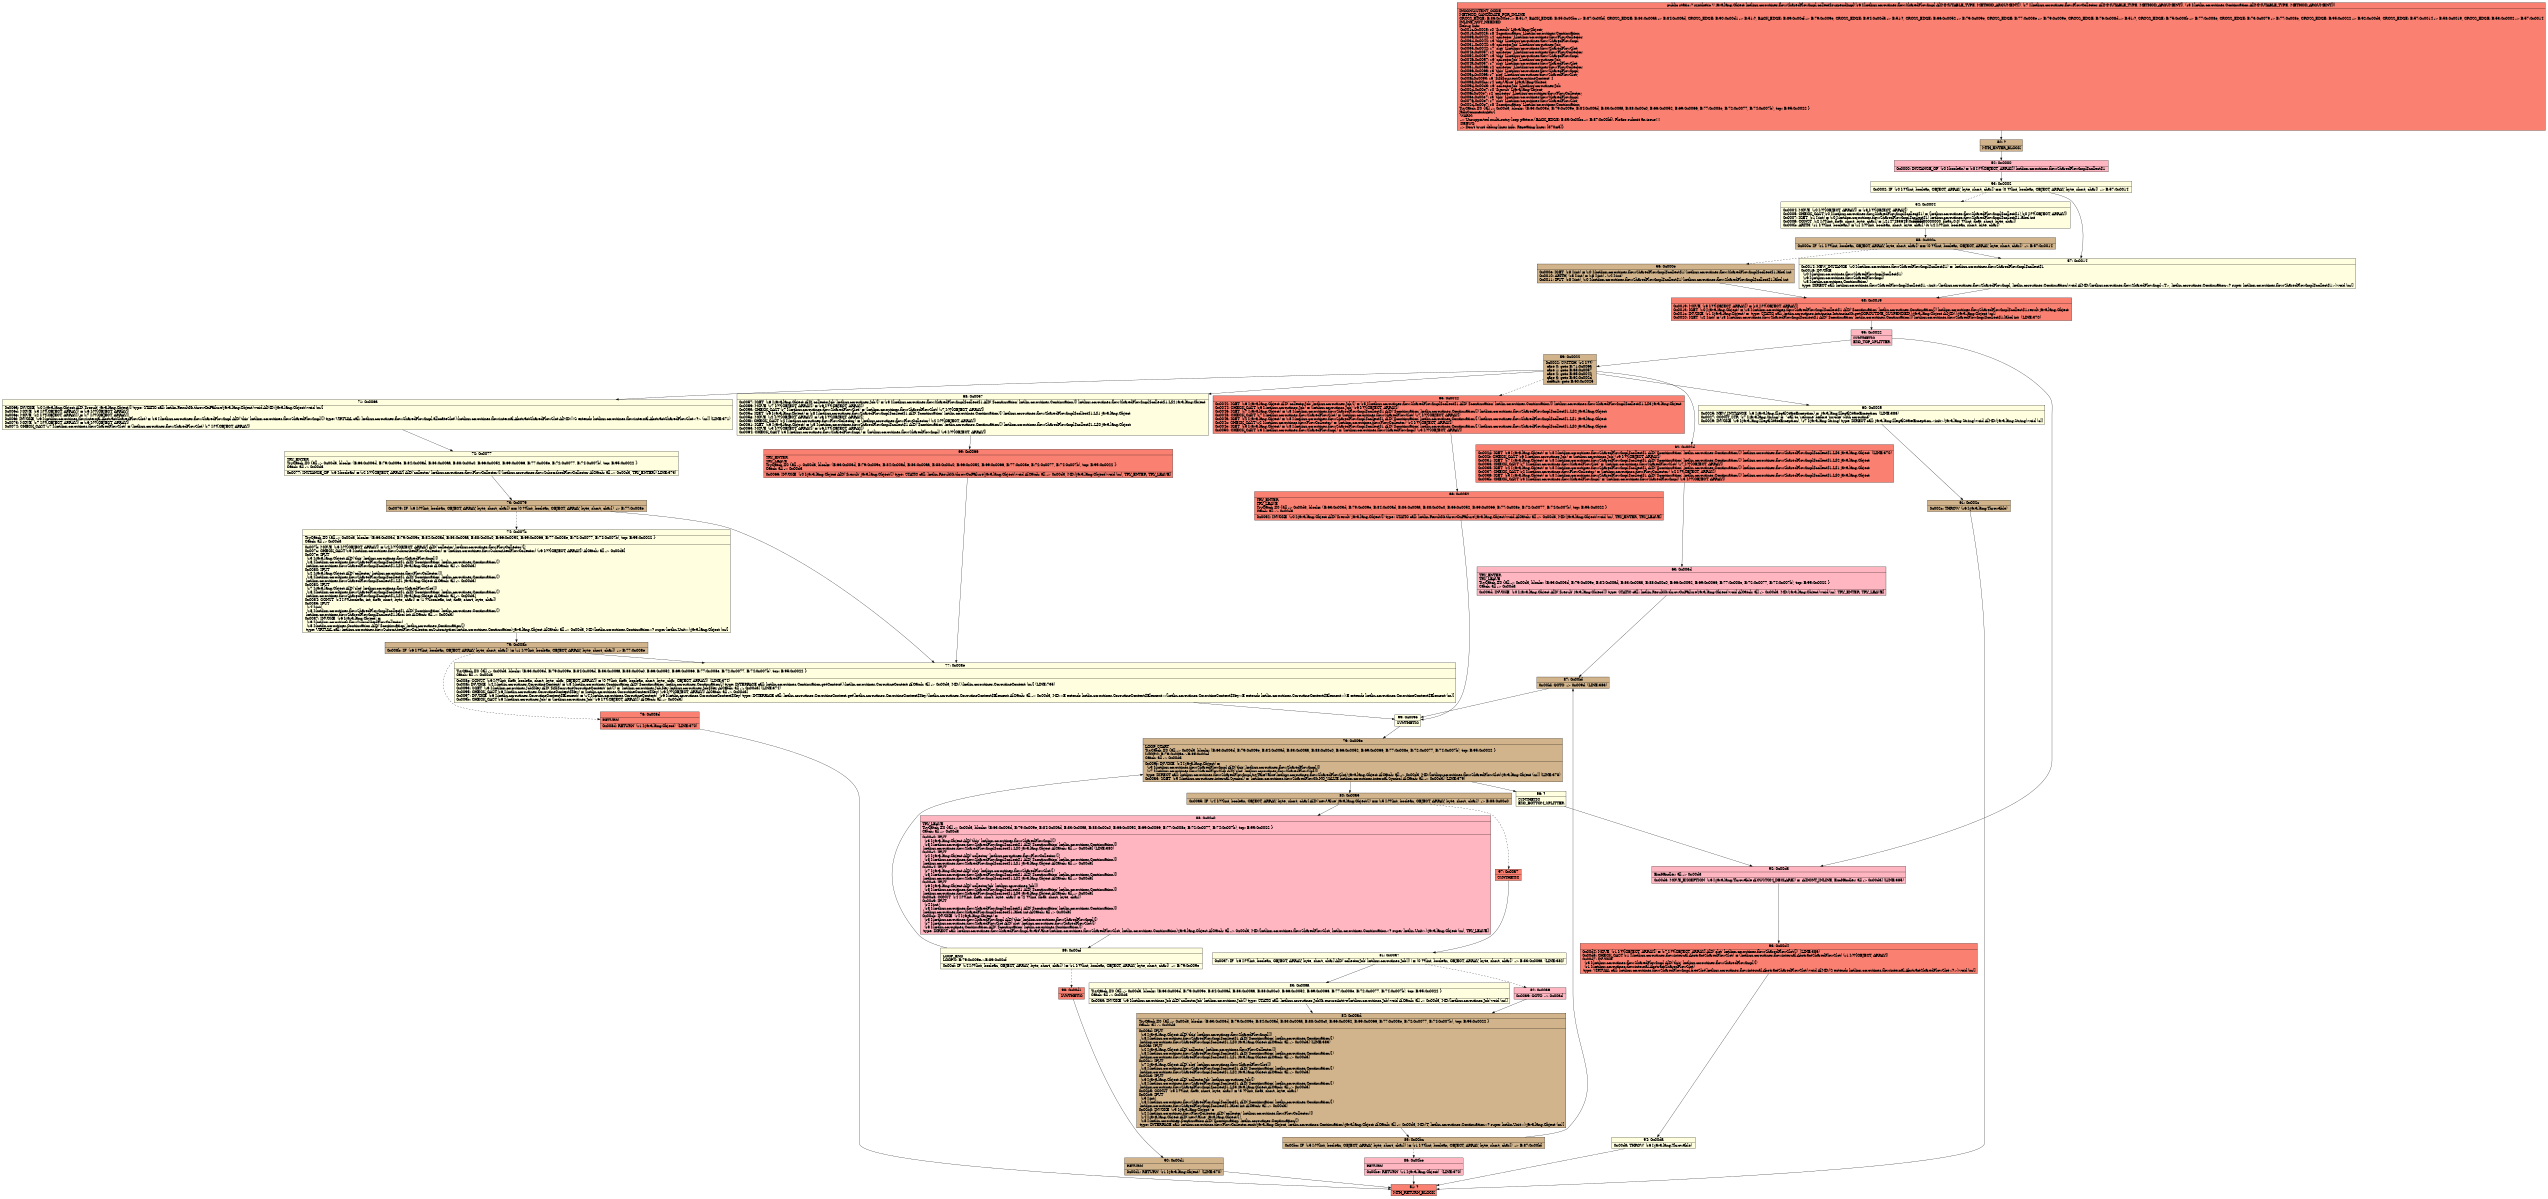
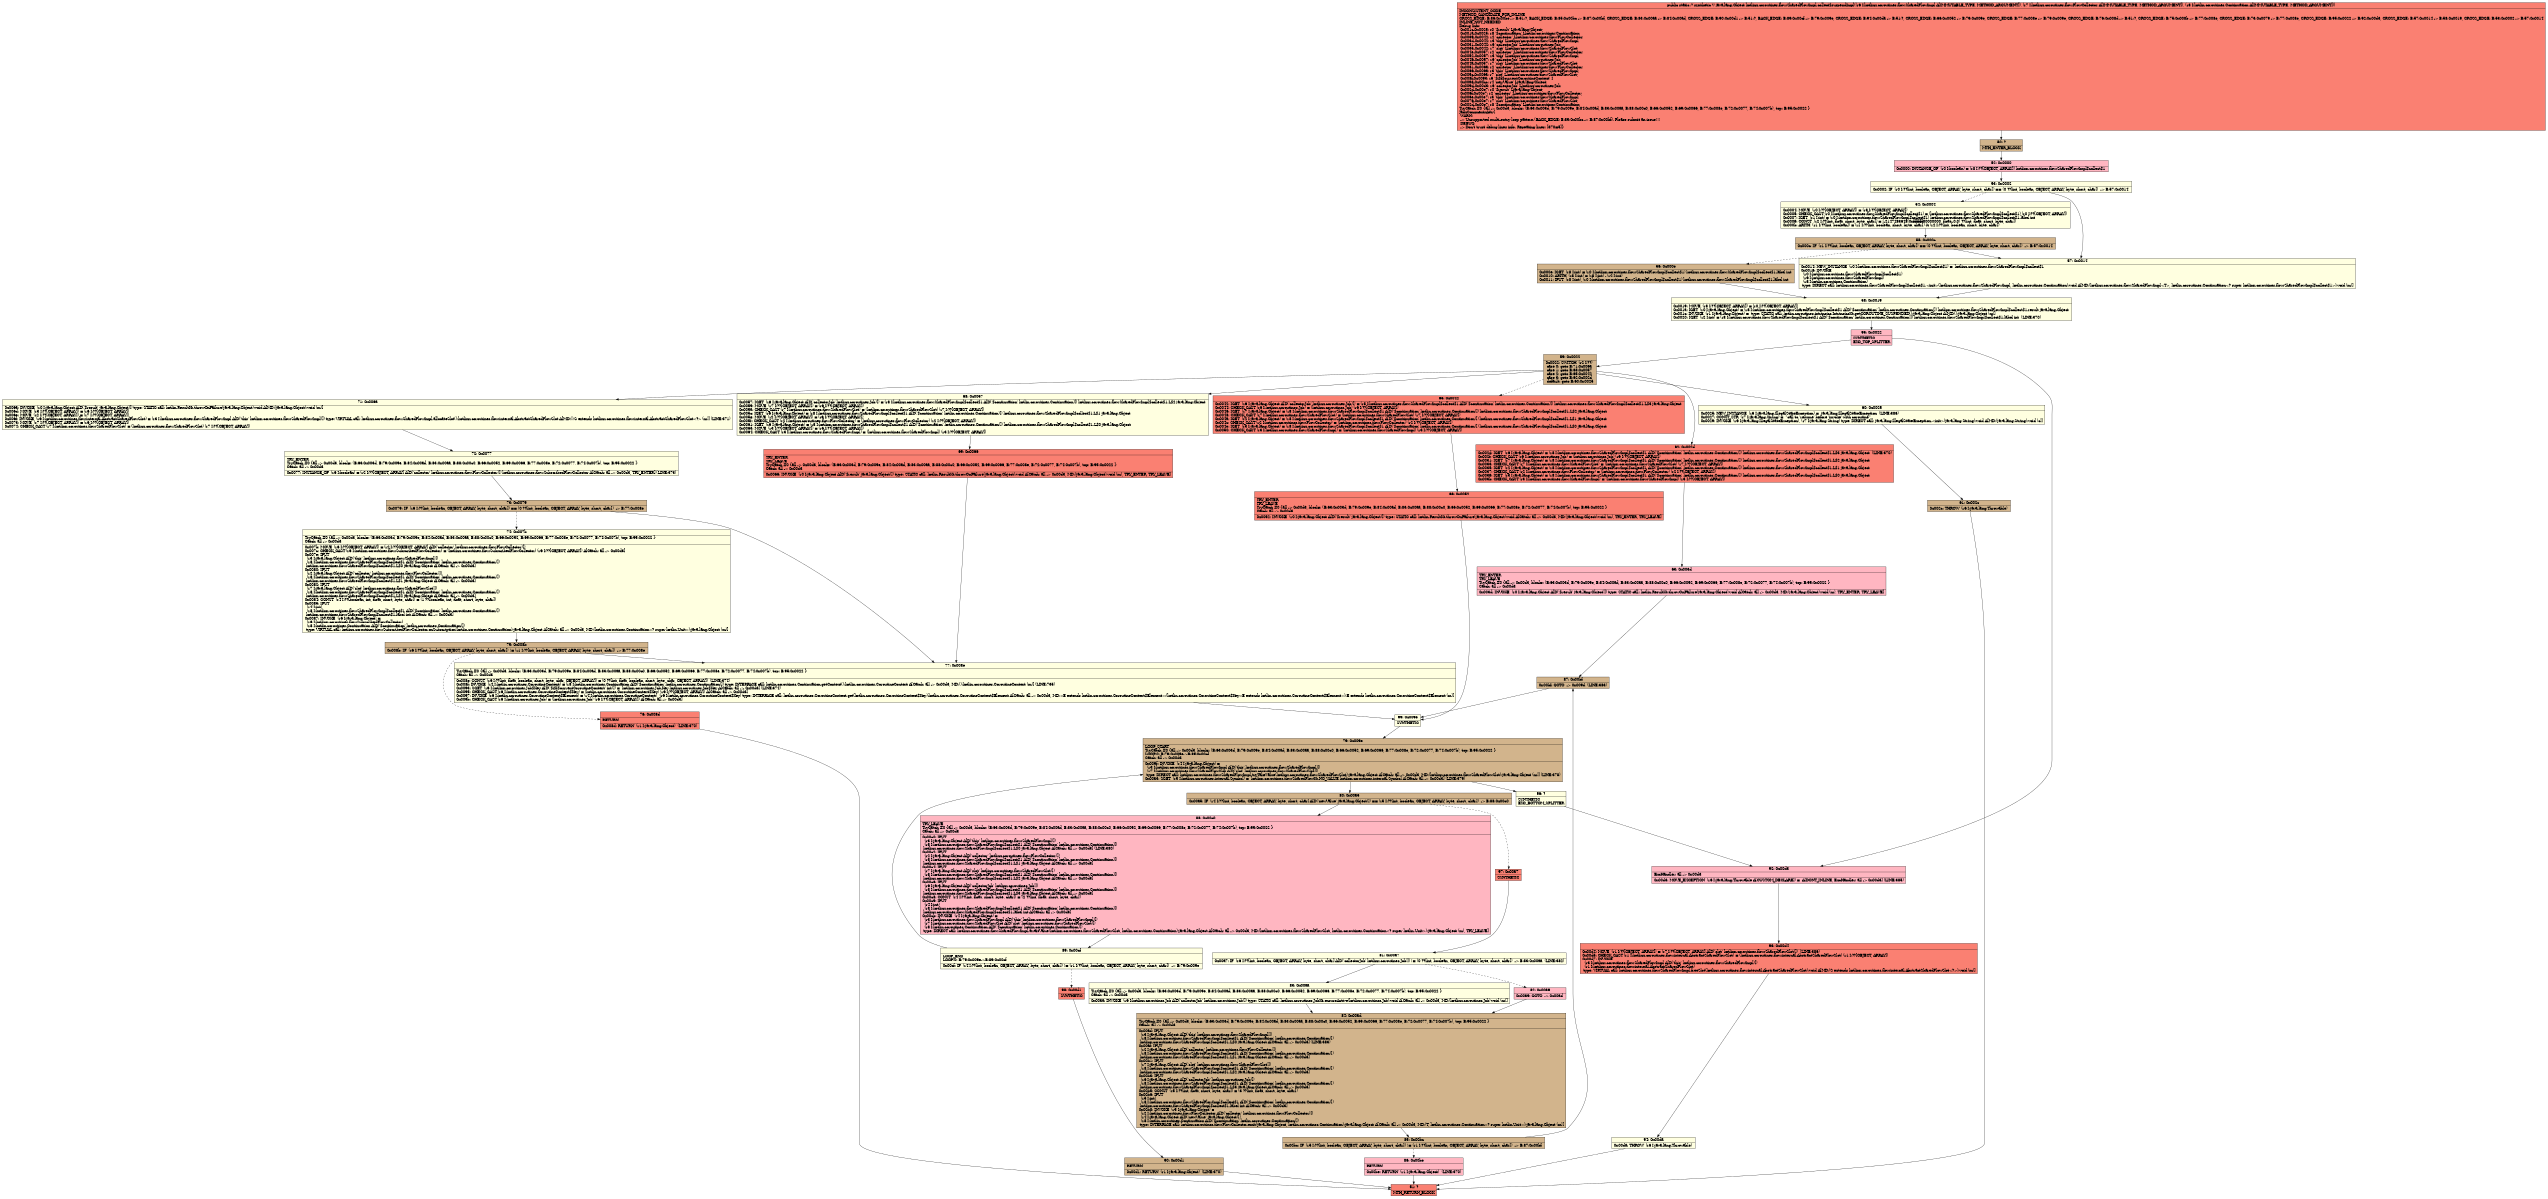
(1872, 309) -> (1872, 309)
